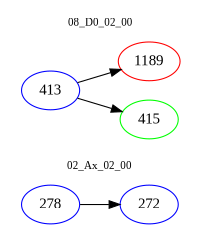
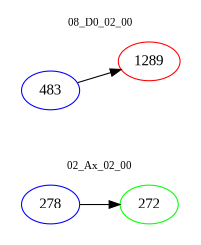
(149, 61) -> (149, 61)
(51, 90) -> (51, 90)
(149, 119) -> none
(149, 205) -> (149, 205)
